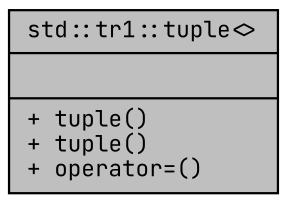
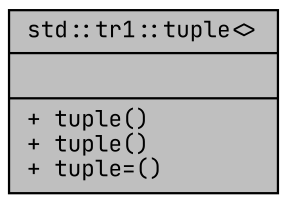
(116, 169) -> (96, 169)
